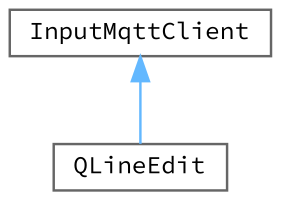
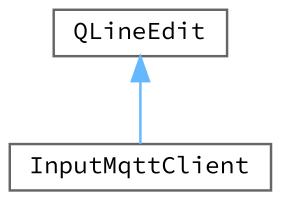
(140, 113) -> (140, 113)
